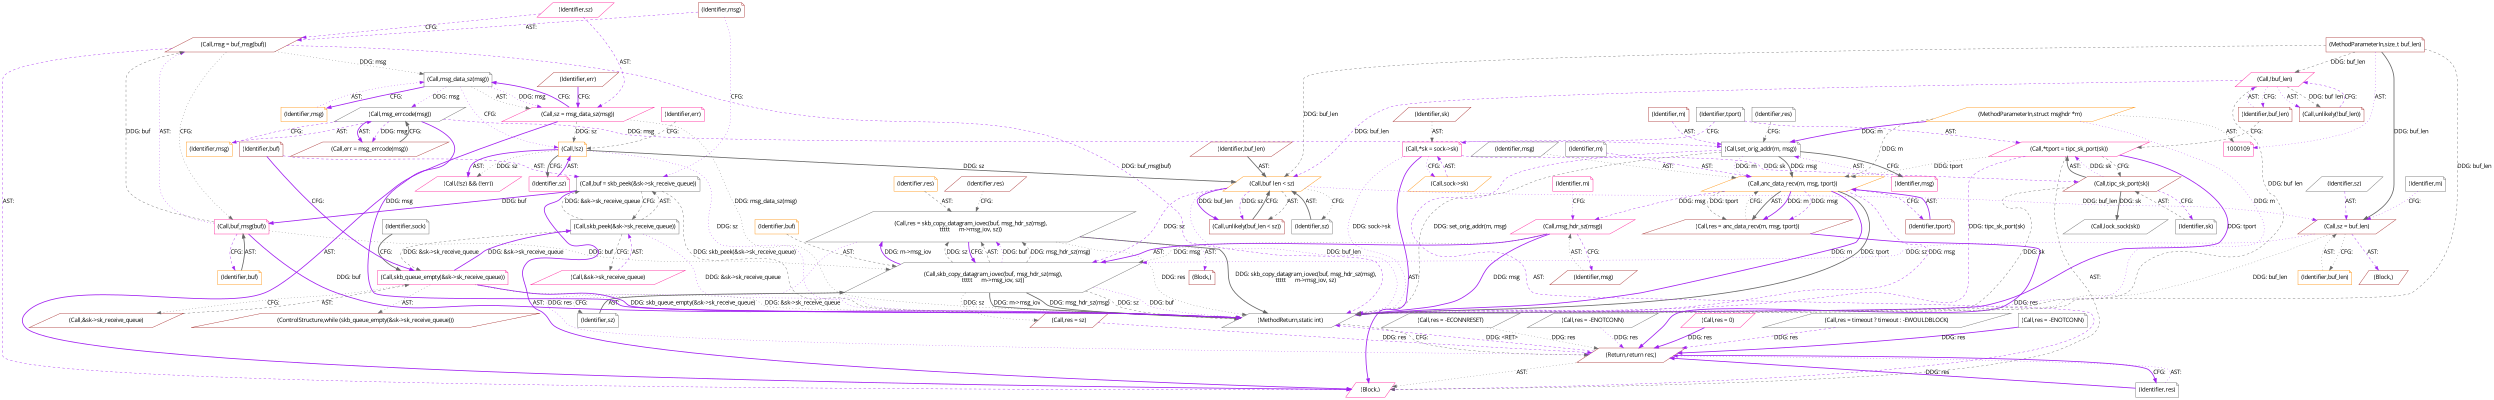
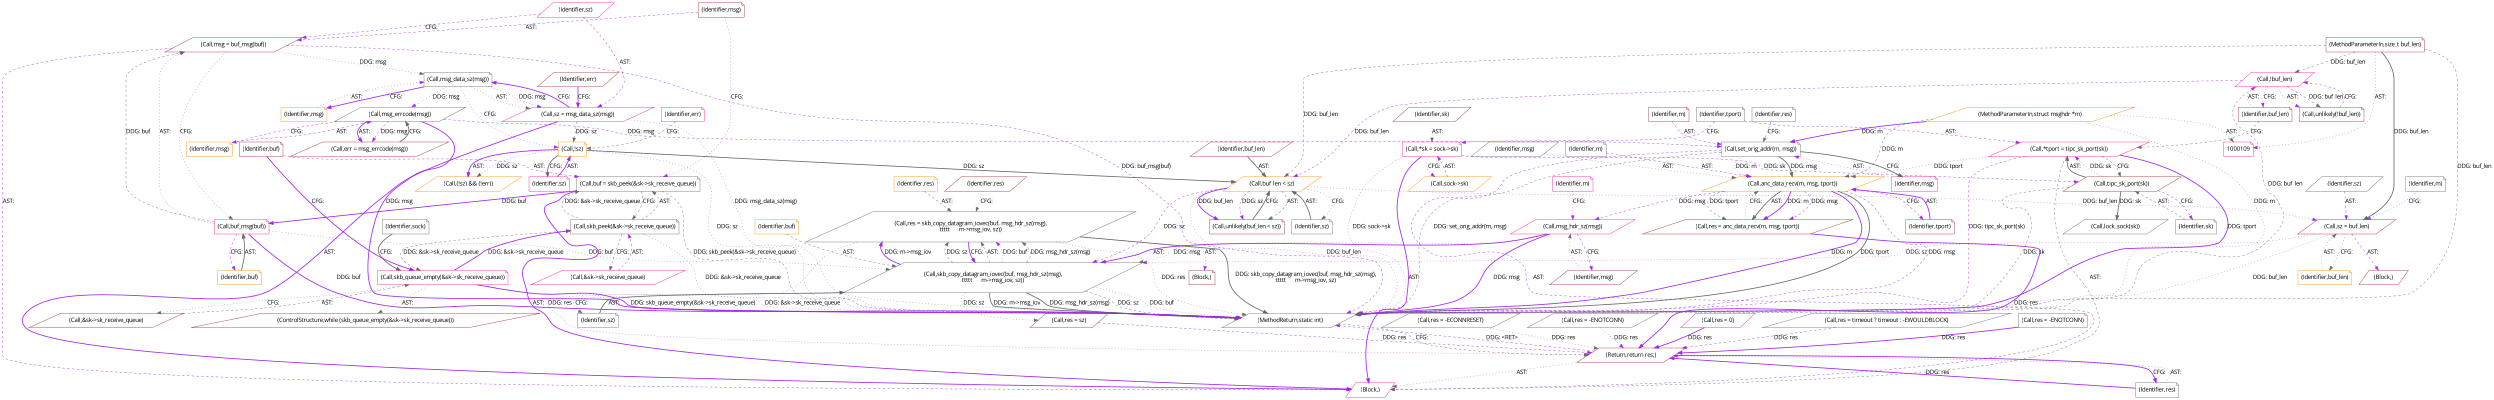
(468, 184) -> (468, 184)
